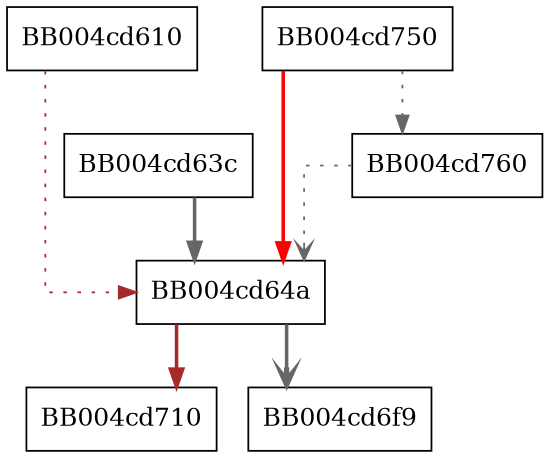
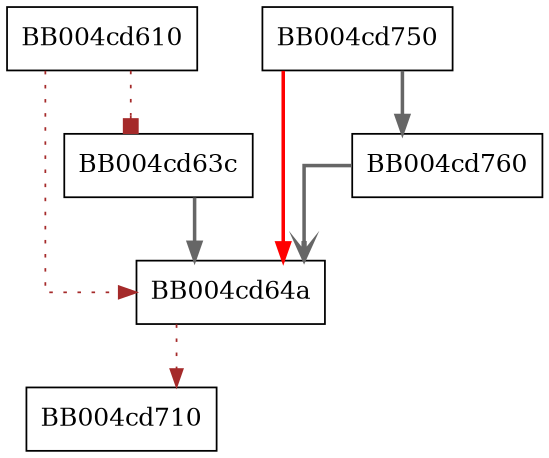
none -> (131, 93)
(402, 93) -> (402, 93)
(304, 180) -> (304, 180)
(177, 347) -> (177, 347)
(340, 419) -> none
